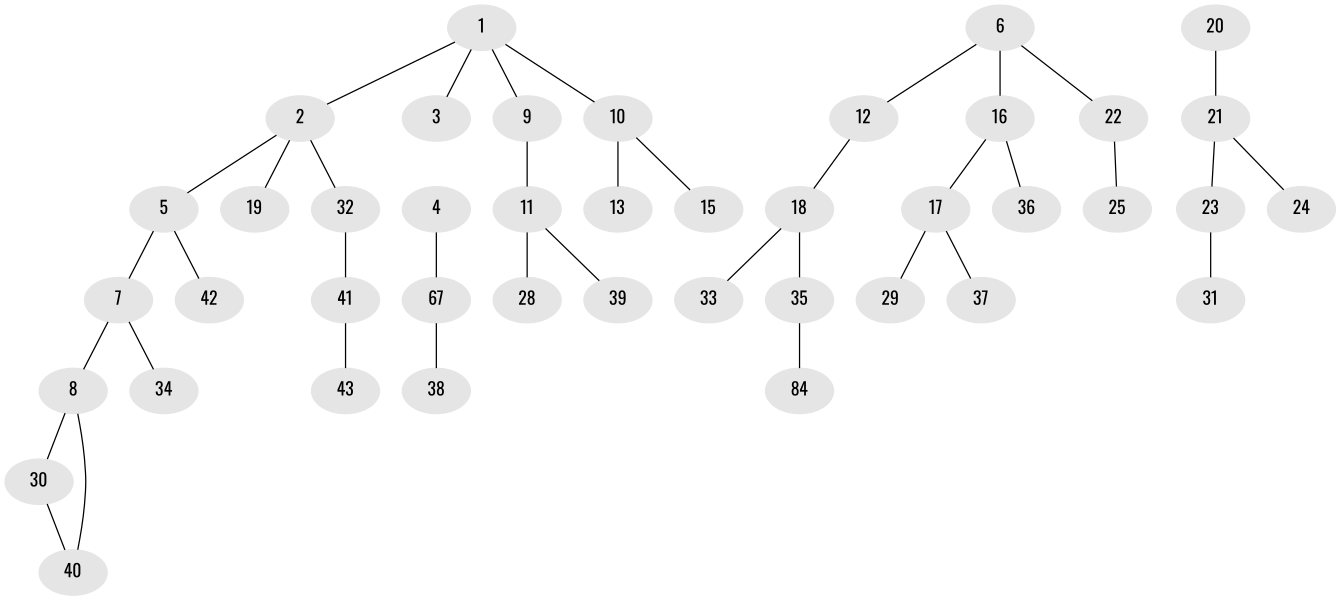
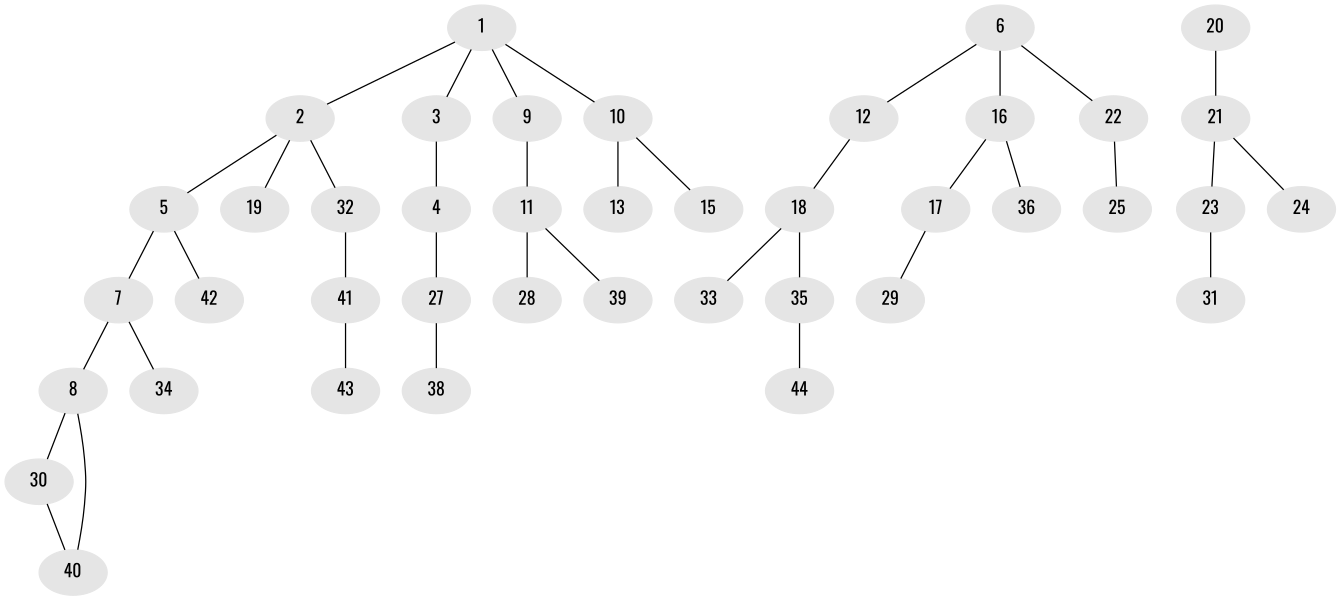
none -> (436, 164)
(436, 300) -> (436, 300)
(981, 300) -> none
(800, 391) -> (800, 391)
